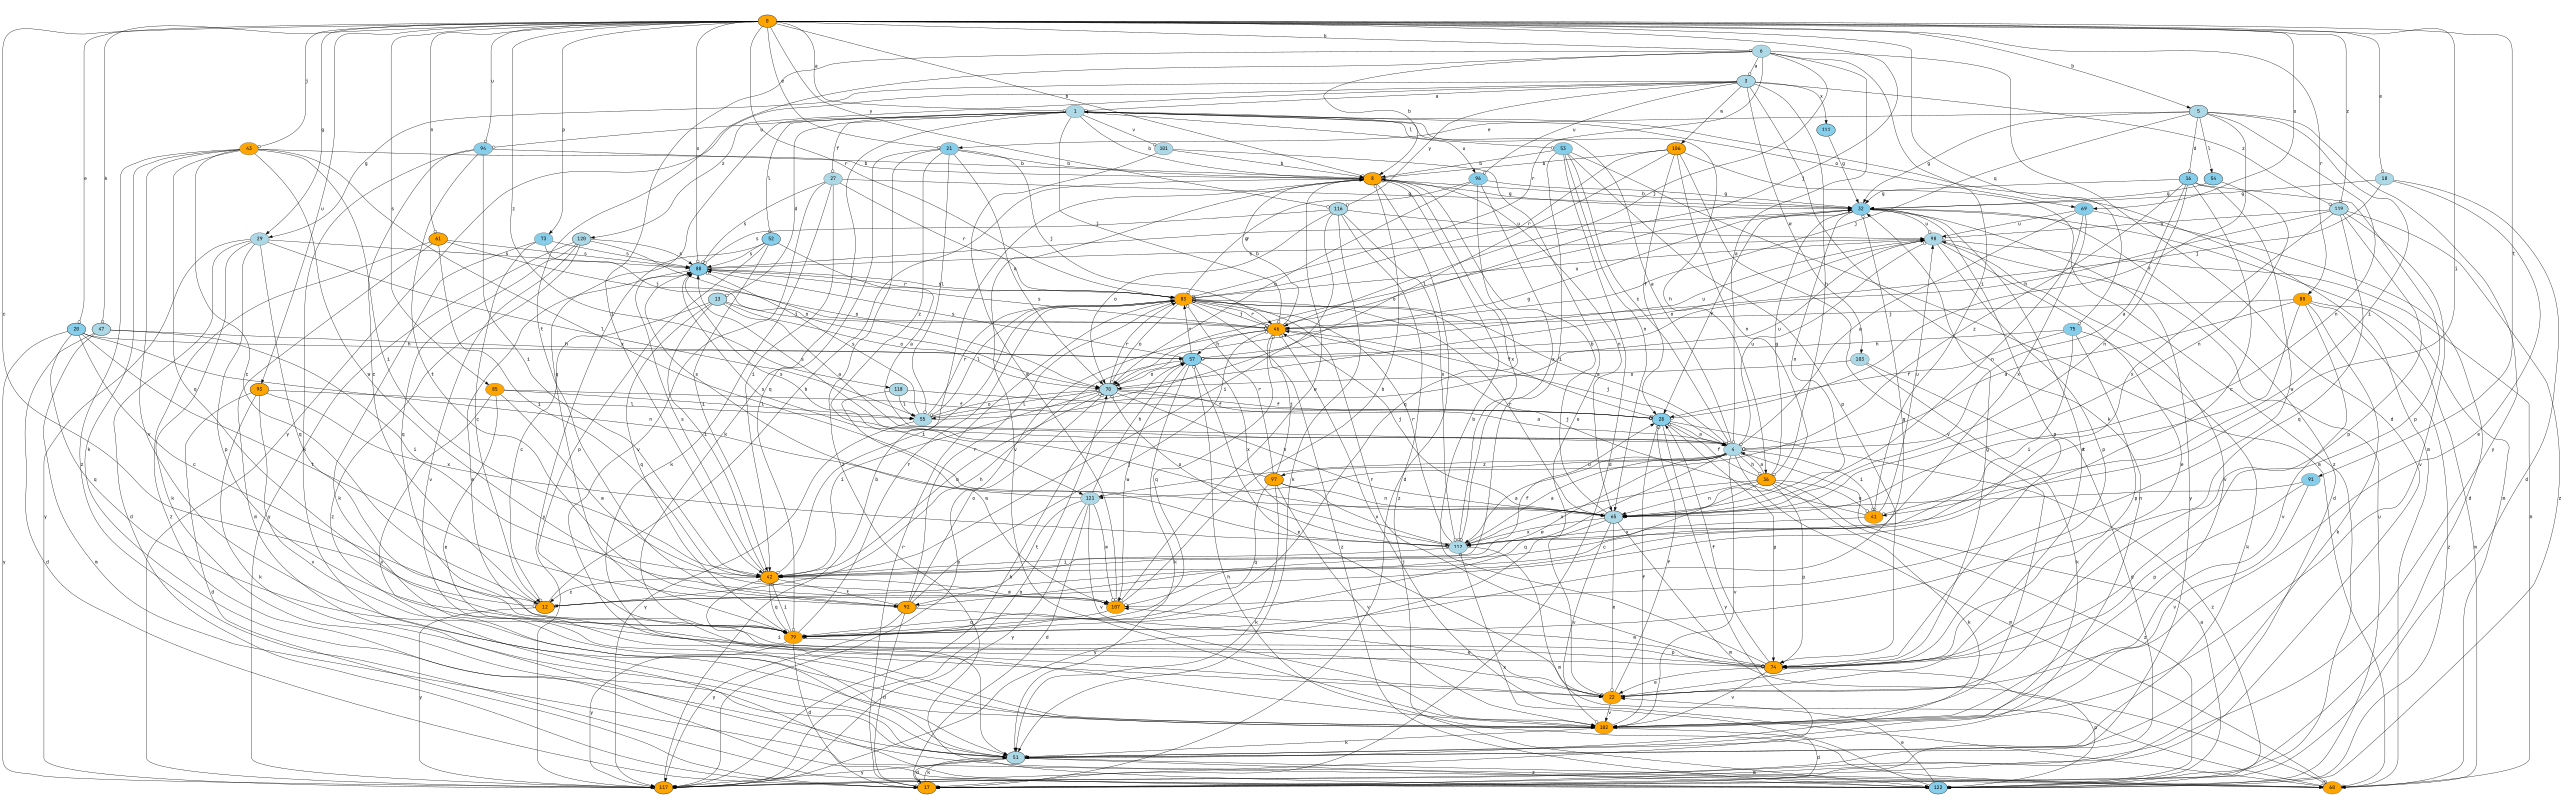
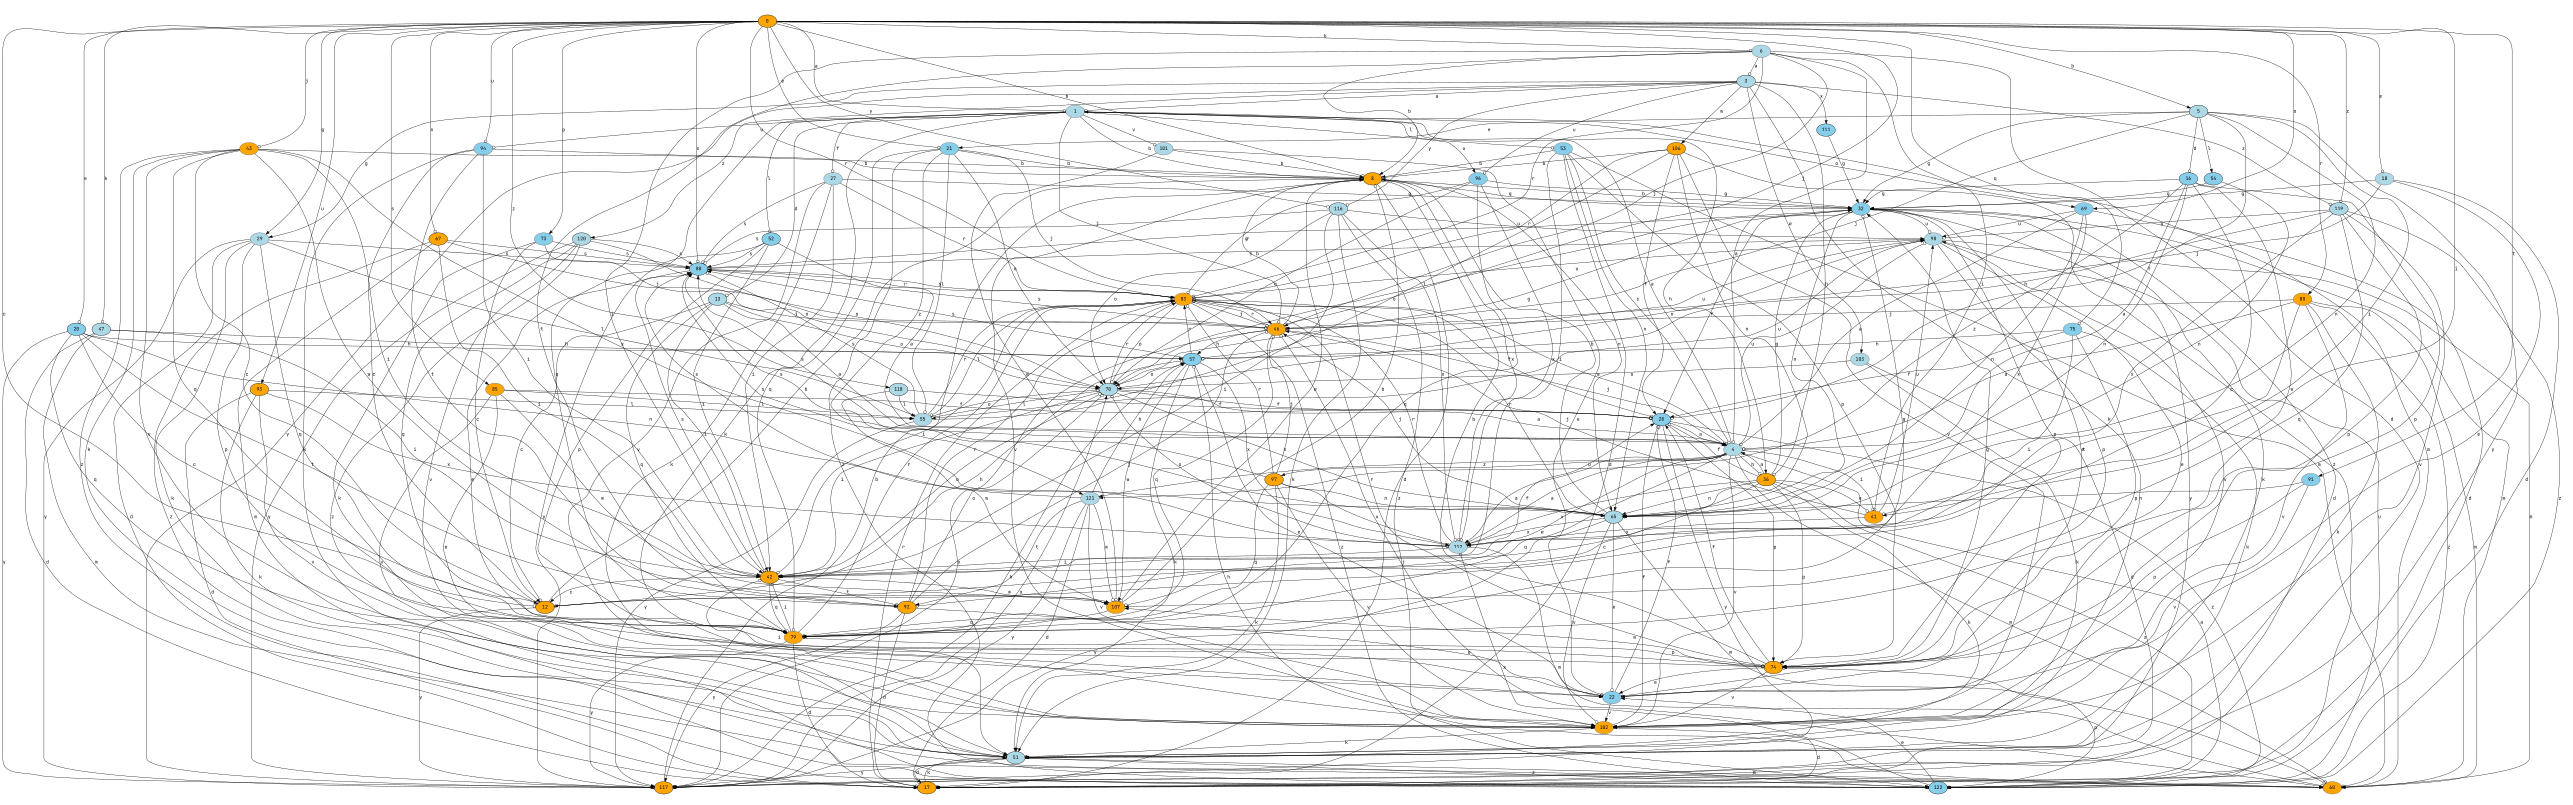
(438, 239) -> (438, 239)
(1612, 698) -> (1612, 698)
none -> (2021, 739)
